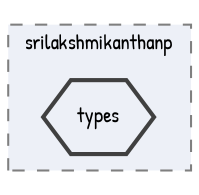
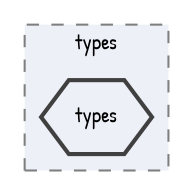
(100, 44) -> (97, 44)
